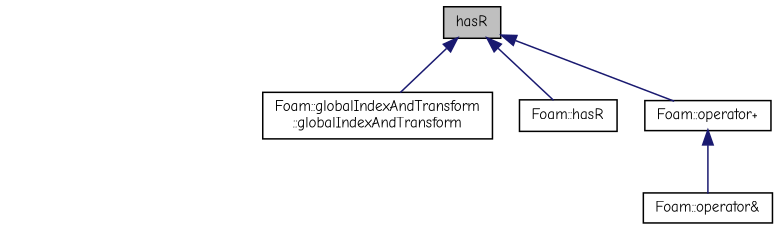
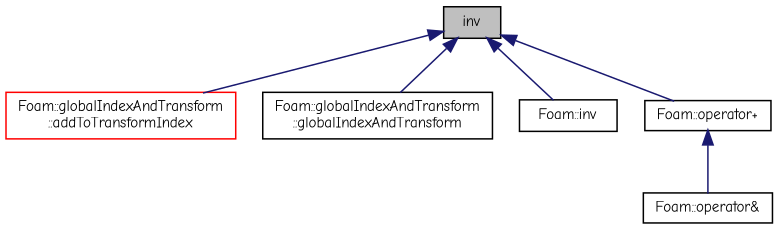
(472, 23) -> (472, 23)
none -> (121, 116)
(568, 116) -> (568, 116)
